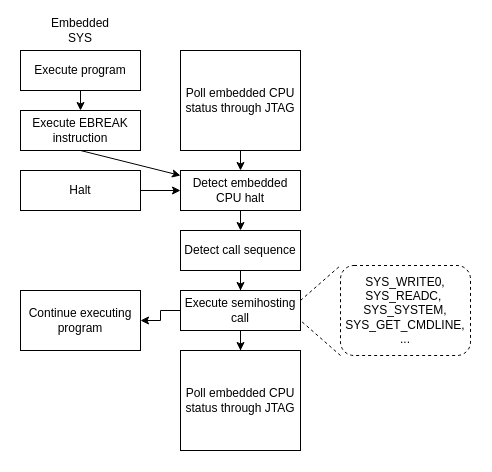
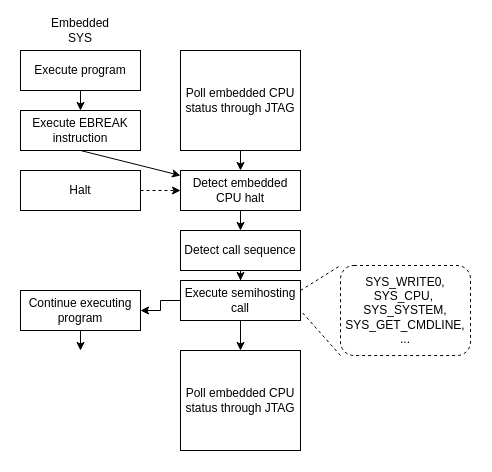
(157, 191) -> (157, 191)
(241, 311) -> (241, 301)
(406, 311) -> (406, 311)
(81, 321) -> (81, 311)
